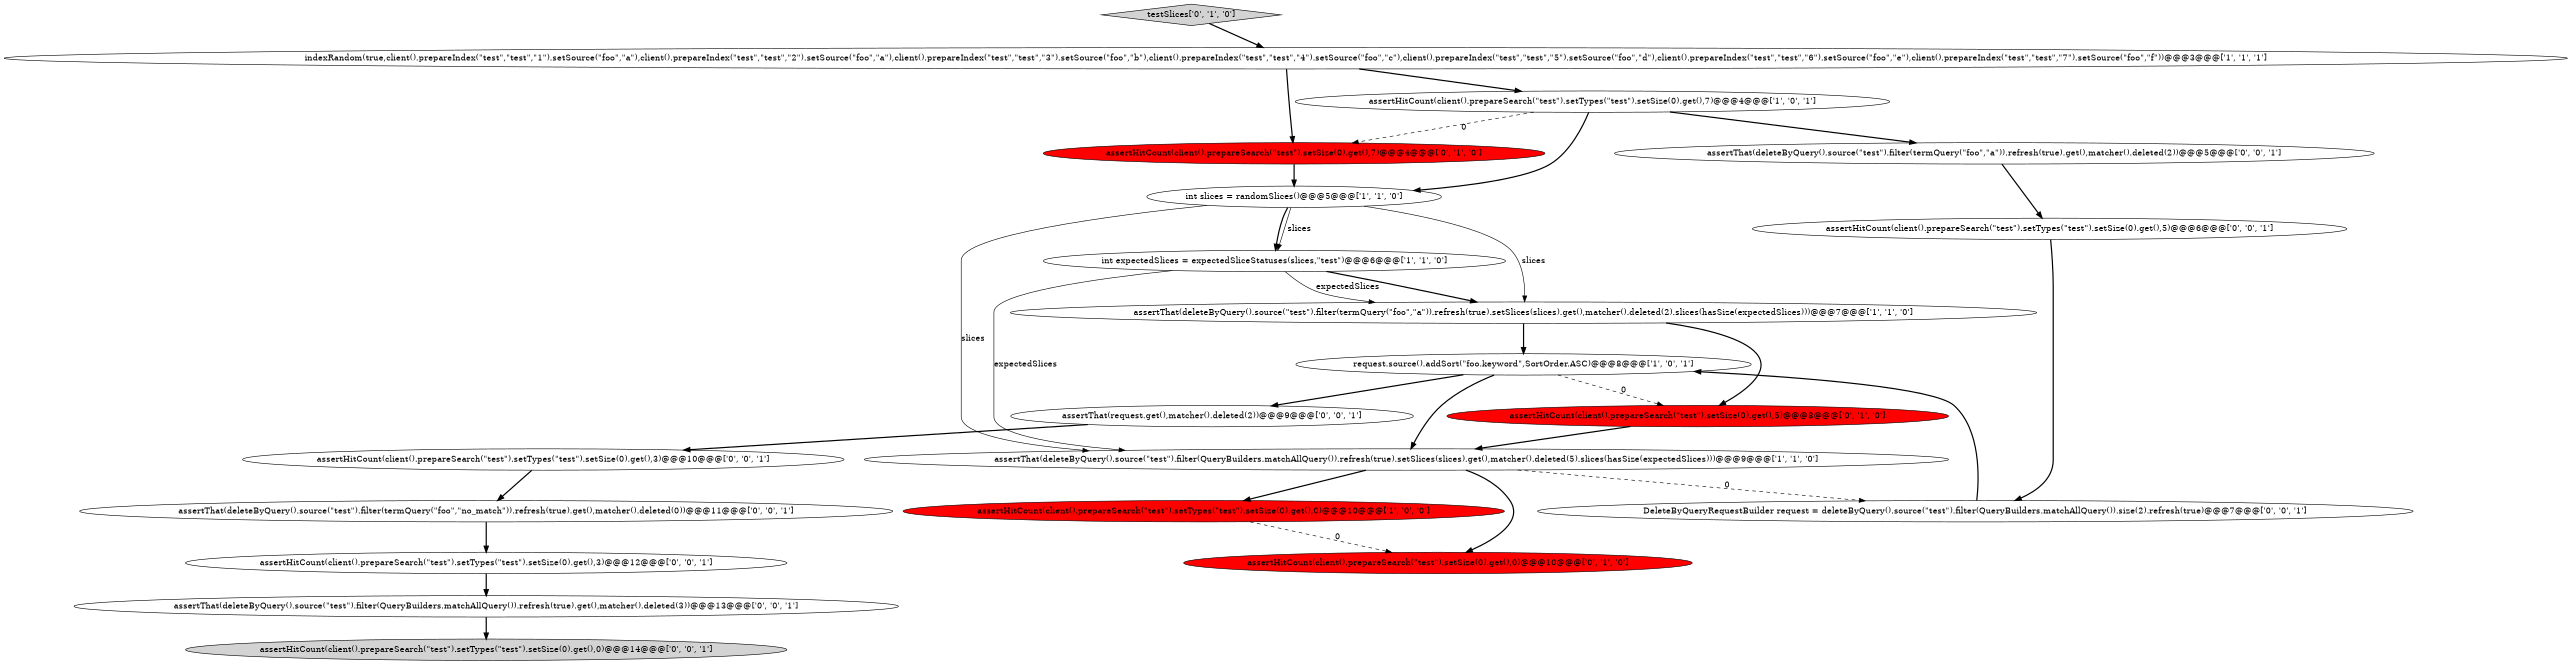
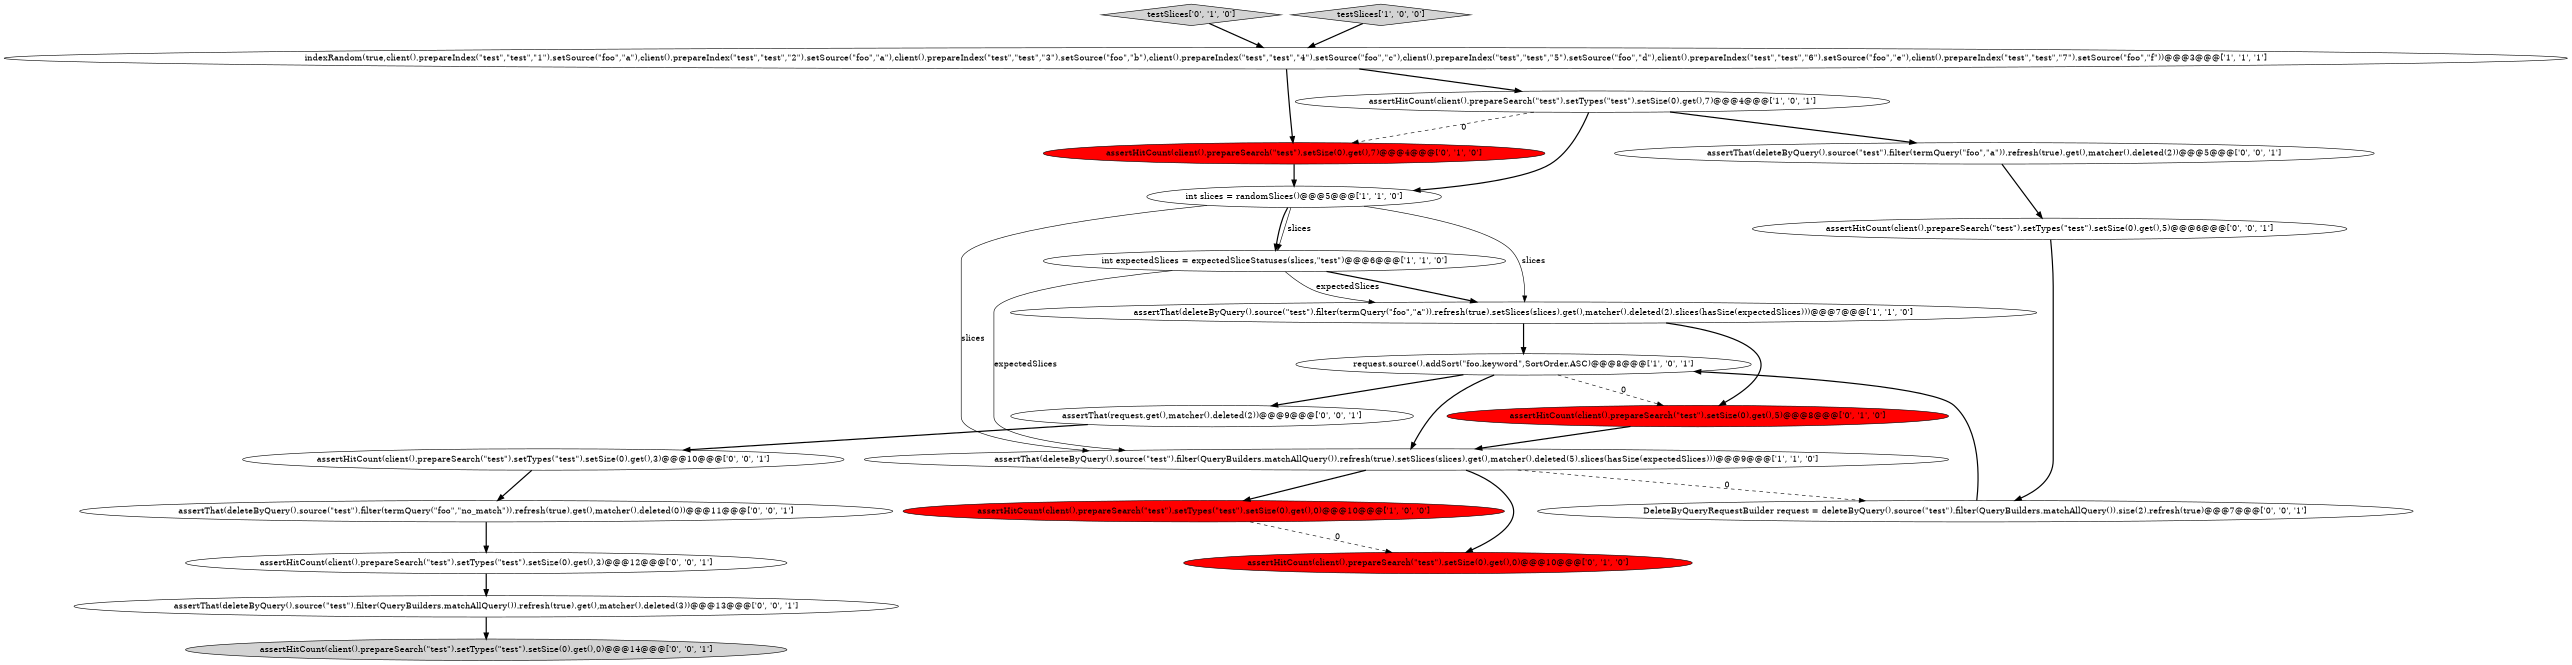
none -> (1381, 15)
